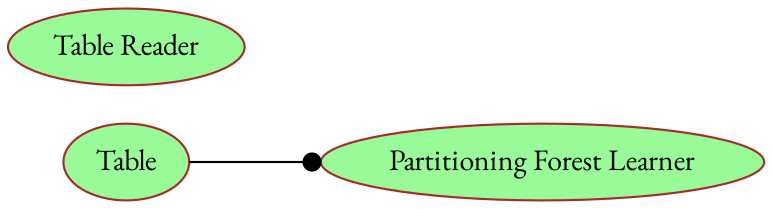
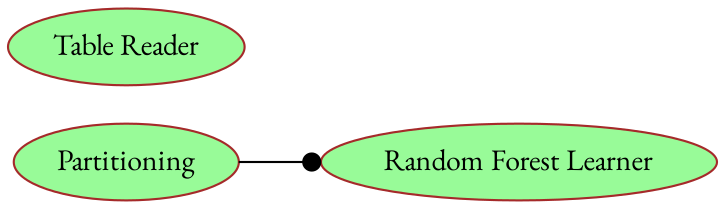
(126, 162) -> (126, 162)
(543, 162) -> (519, 162)
